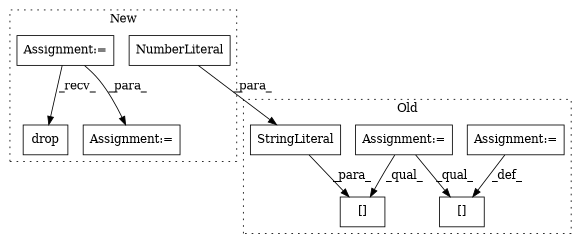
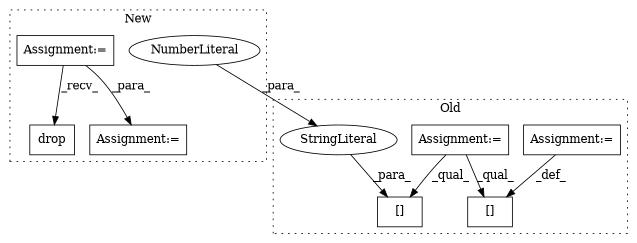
(180, 50) -> (195, 50)
(296, 140) -> (339, 140)
